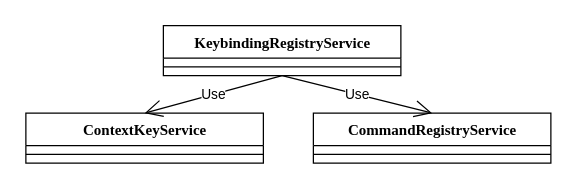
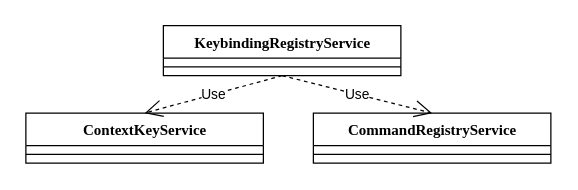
(251, 84) -> (251, 84)
(315, 84) -> (315, 84)
